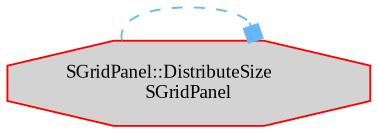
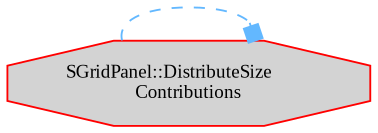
(189, 83) -> (189, 83)
